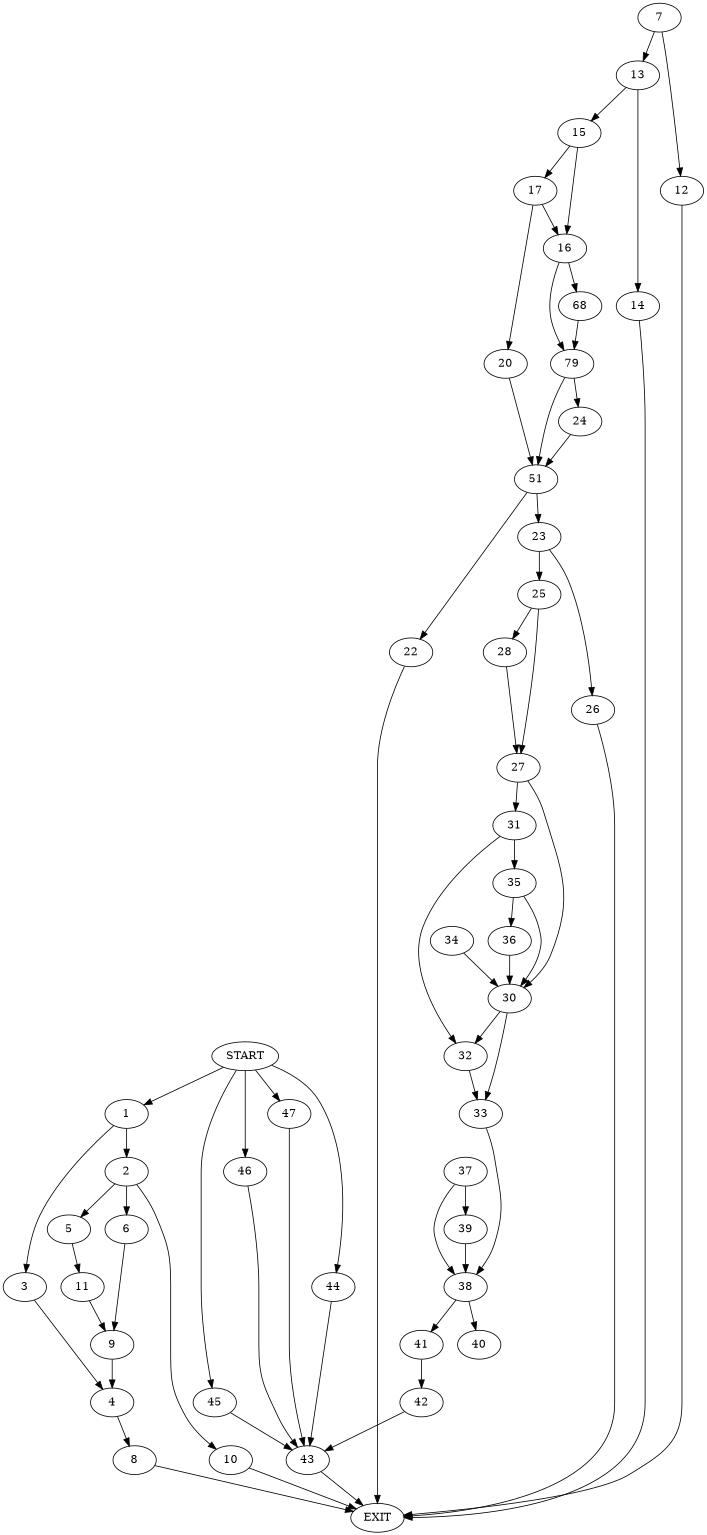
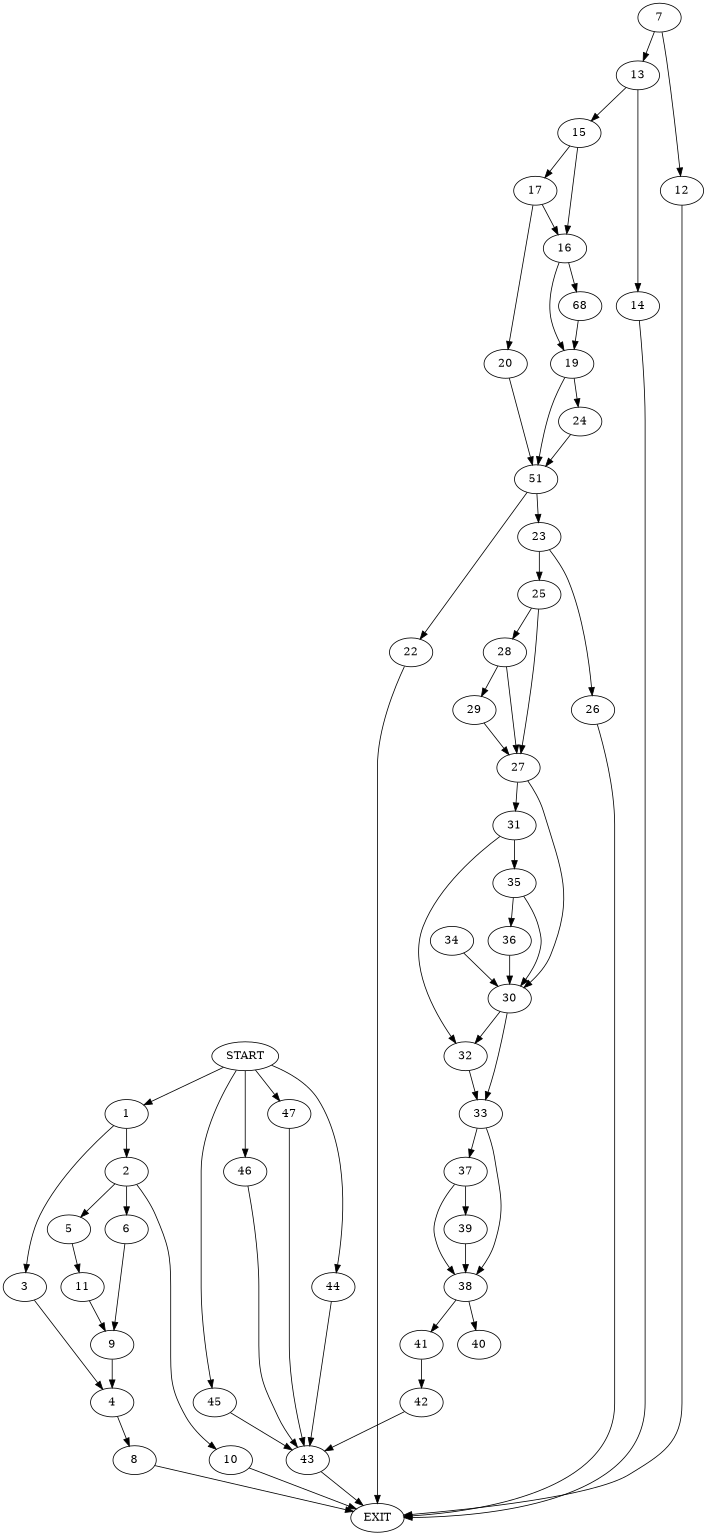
(572, 364) -> (572, 364)
none -> (474, 710)
none -> (474, 1139)
